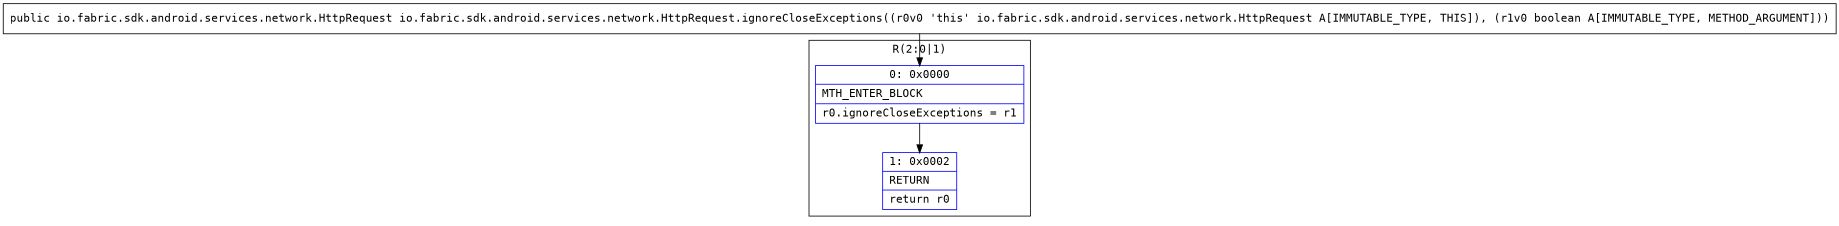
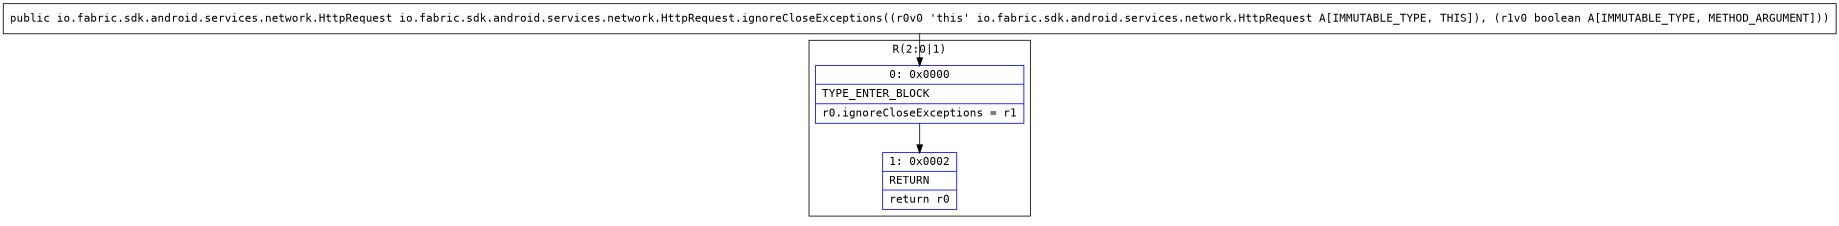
(872, 94) -> (876, 94)
